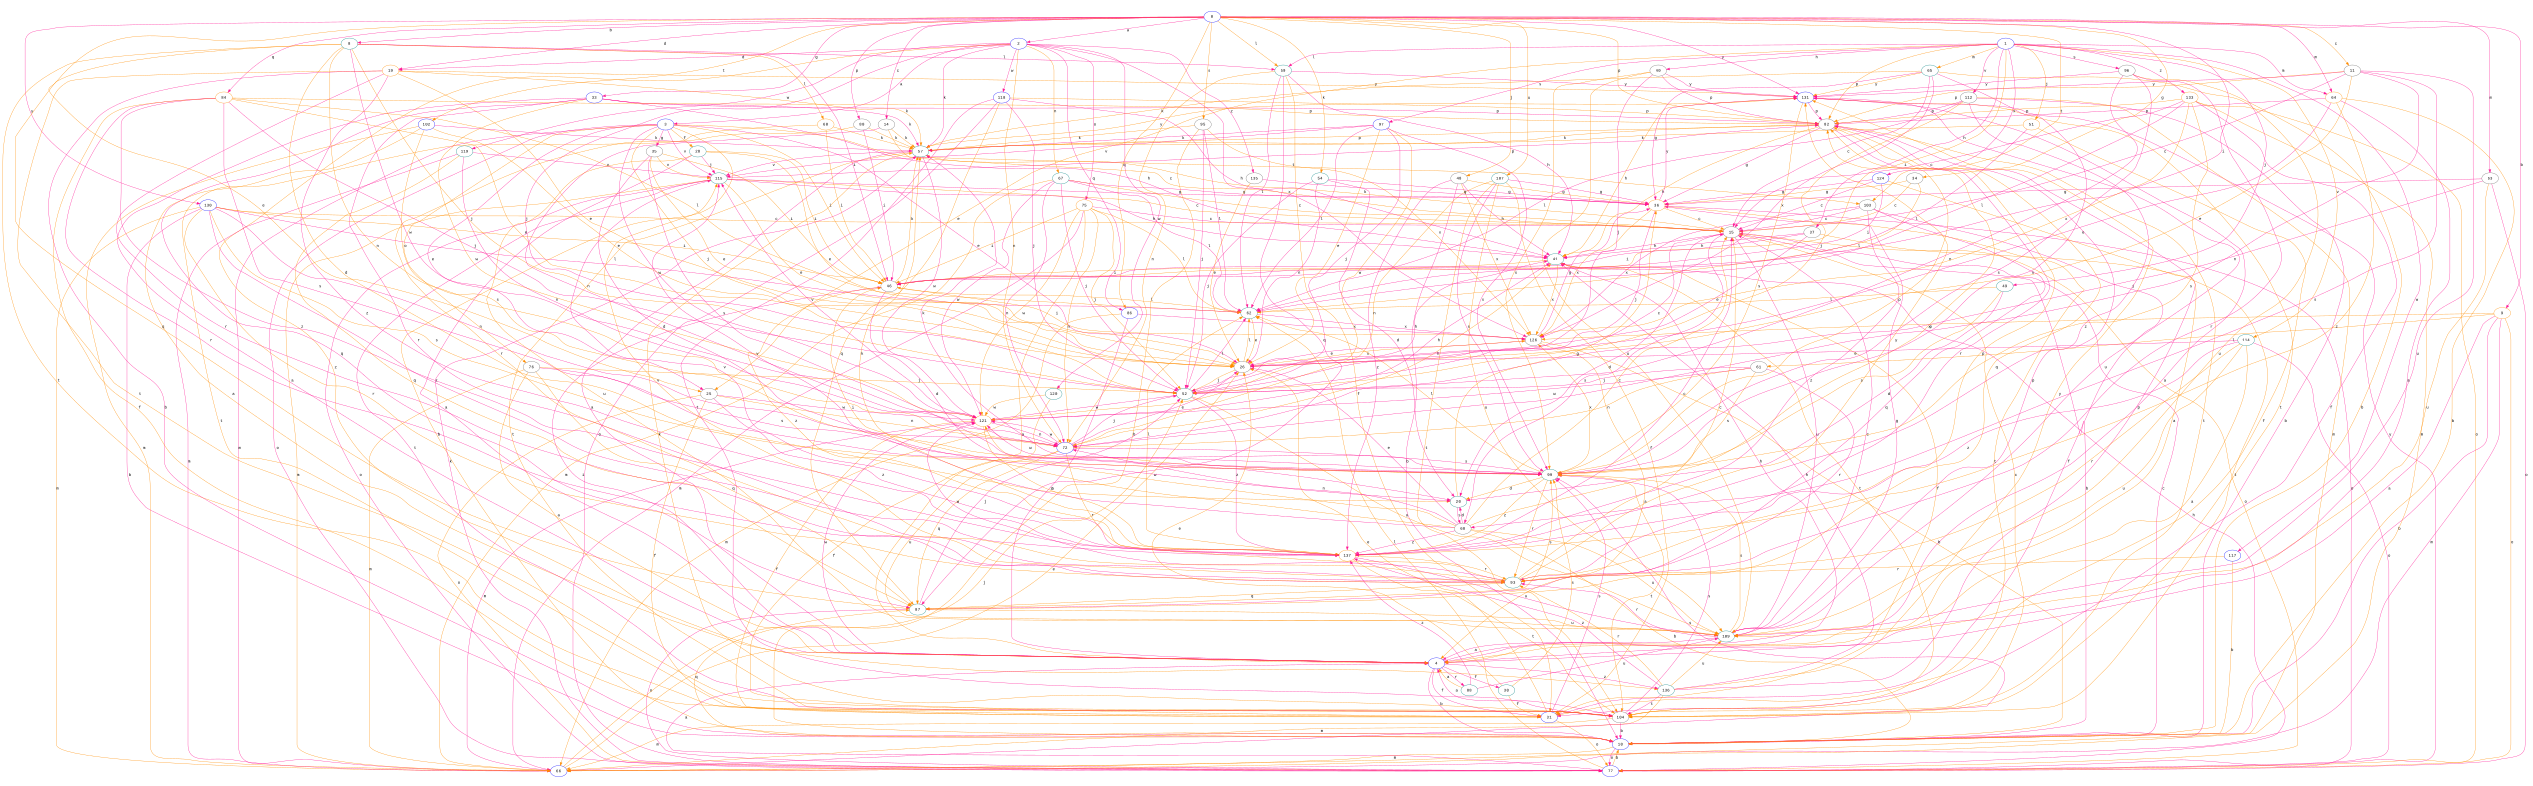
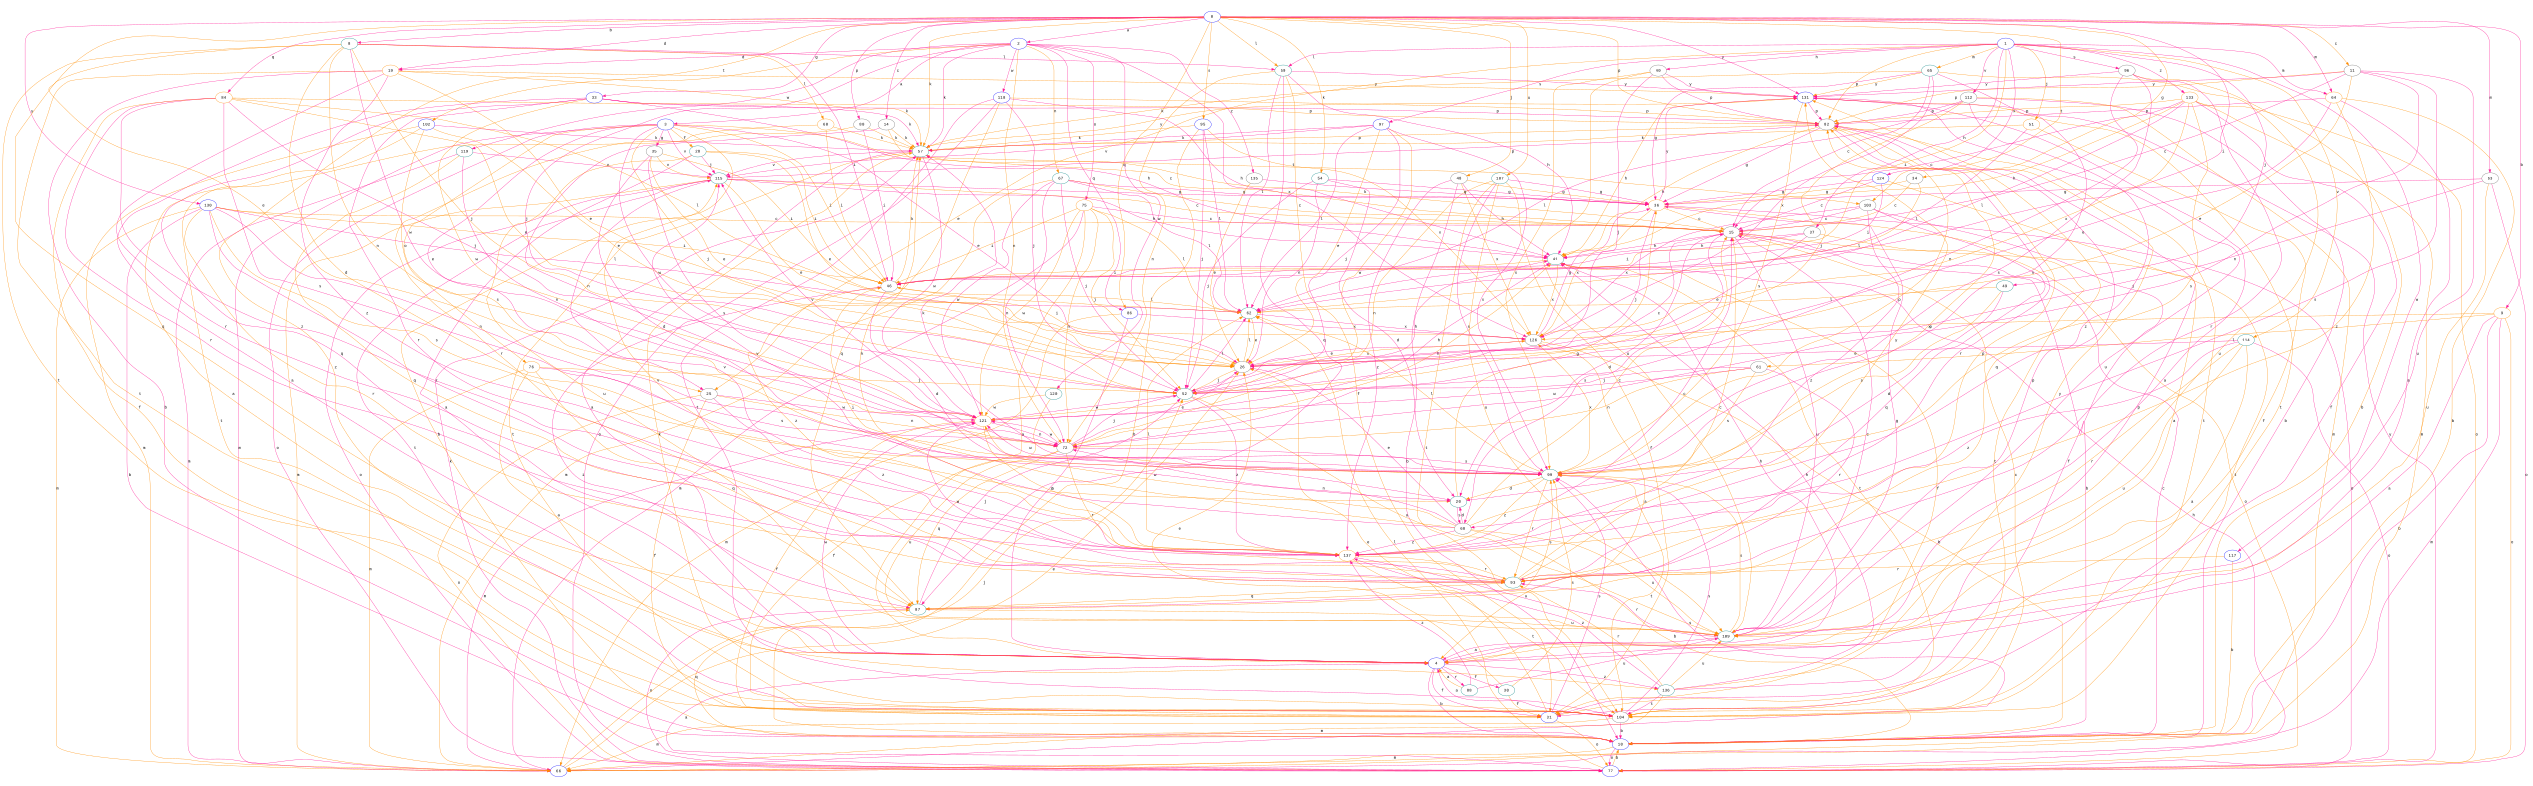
(1203, 124) -> (1203, 124)
(1575, 135) -> (1015, 28)
none -> (1894, 190)
(531, 367) -> (531, 367)
(1065, 448) -> (1065, 448)
